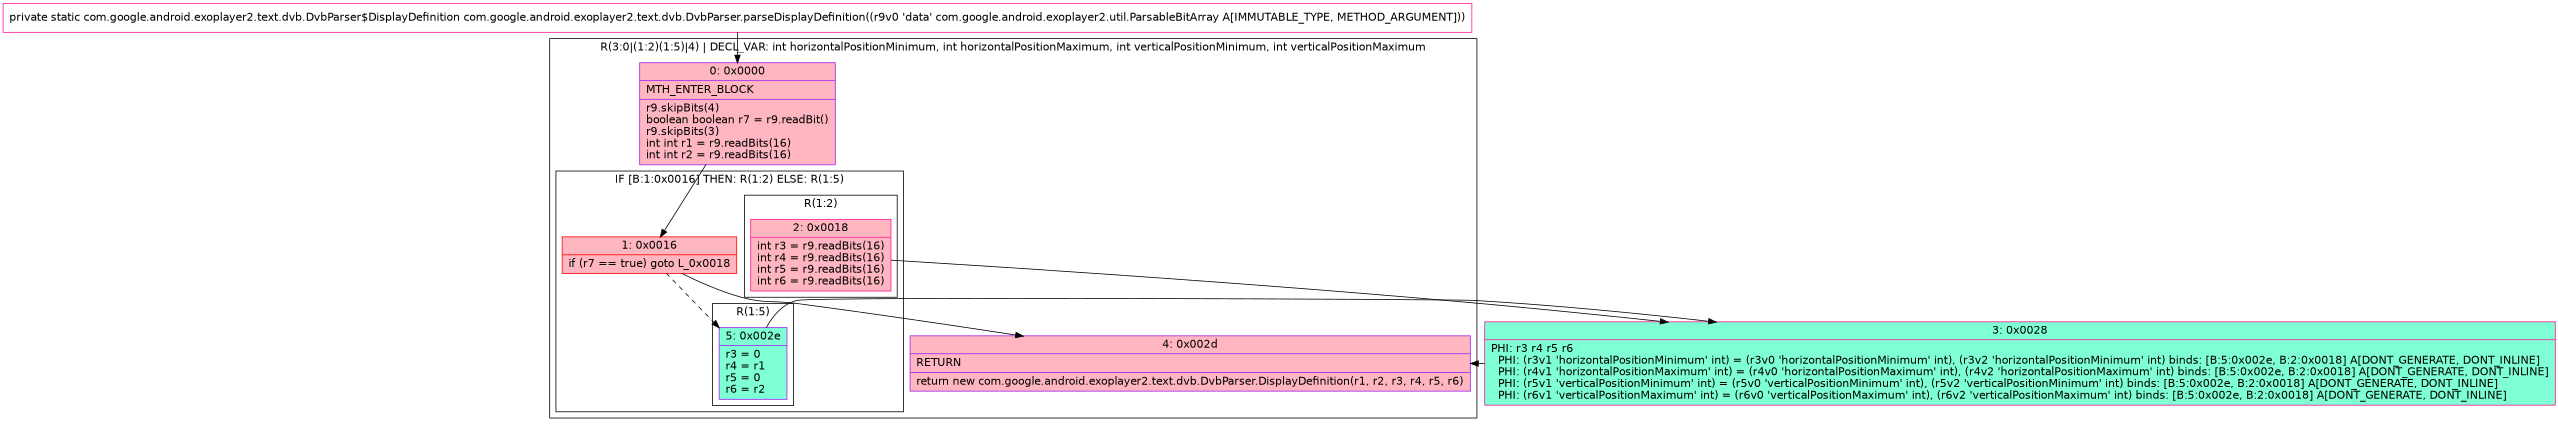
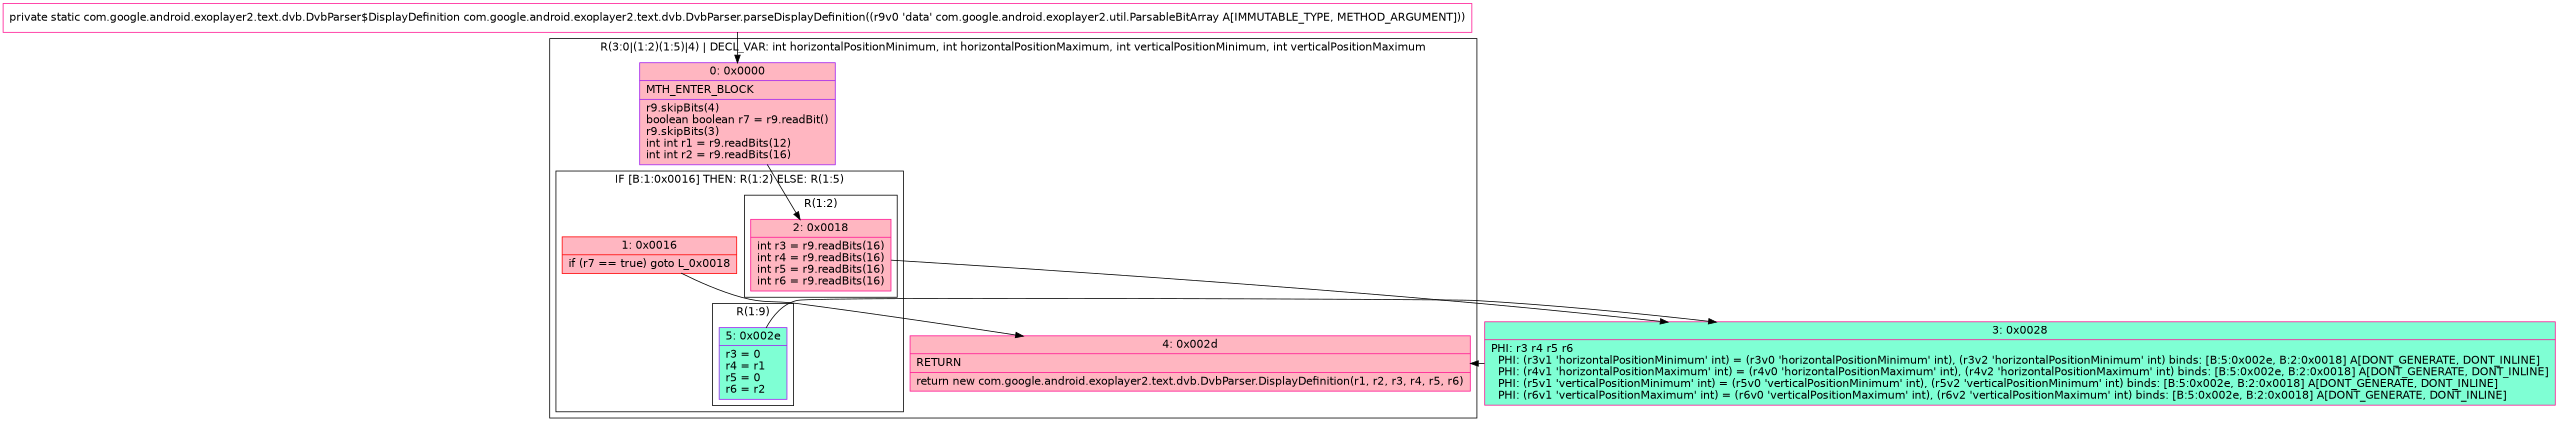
(719, 143) -> (719, 143)
(685, 197) -> (782, 189)
(690, 298) -> none
(753, 312) -> (753, 312)
(1190, 363) -> (1190, 363)
